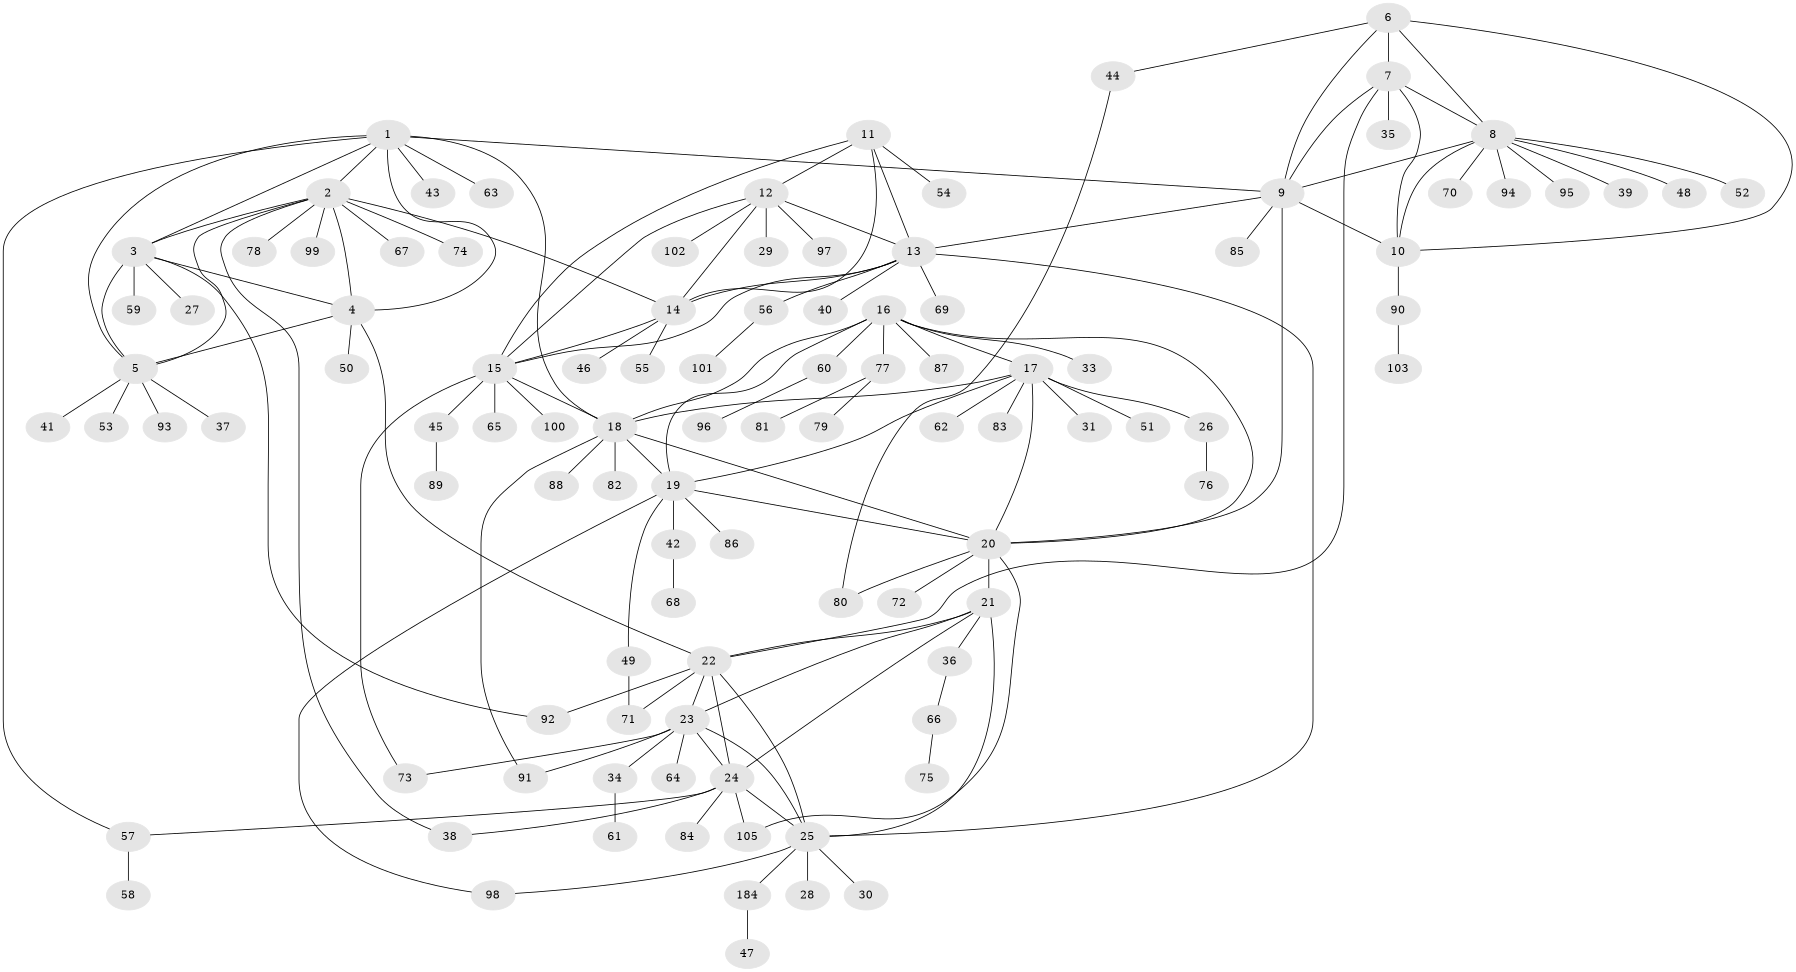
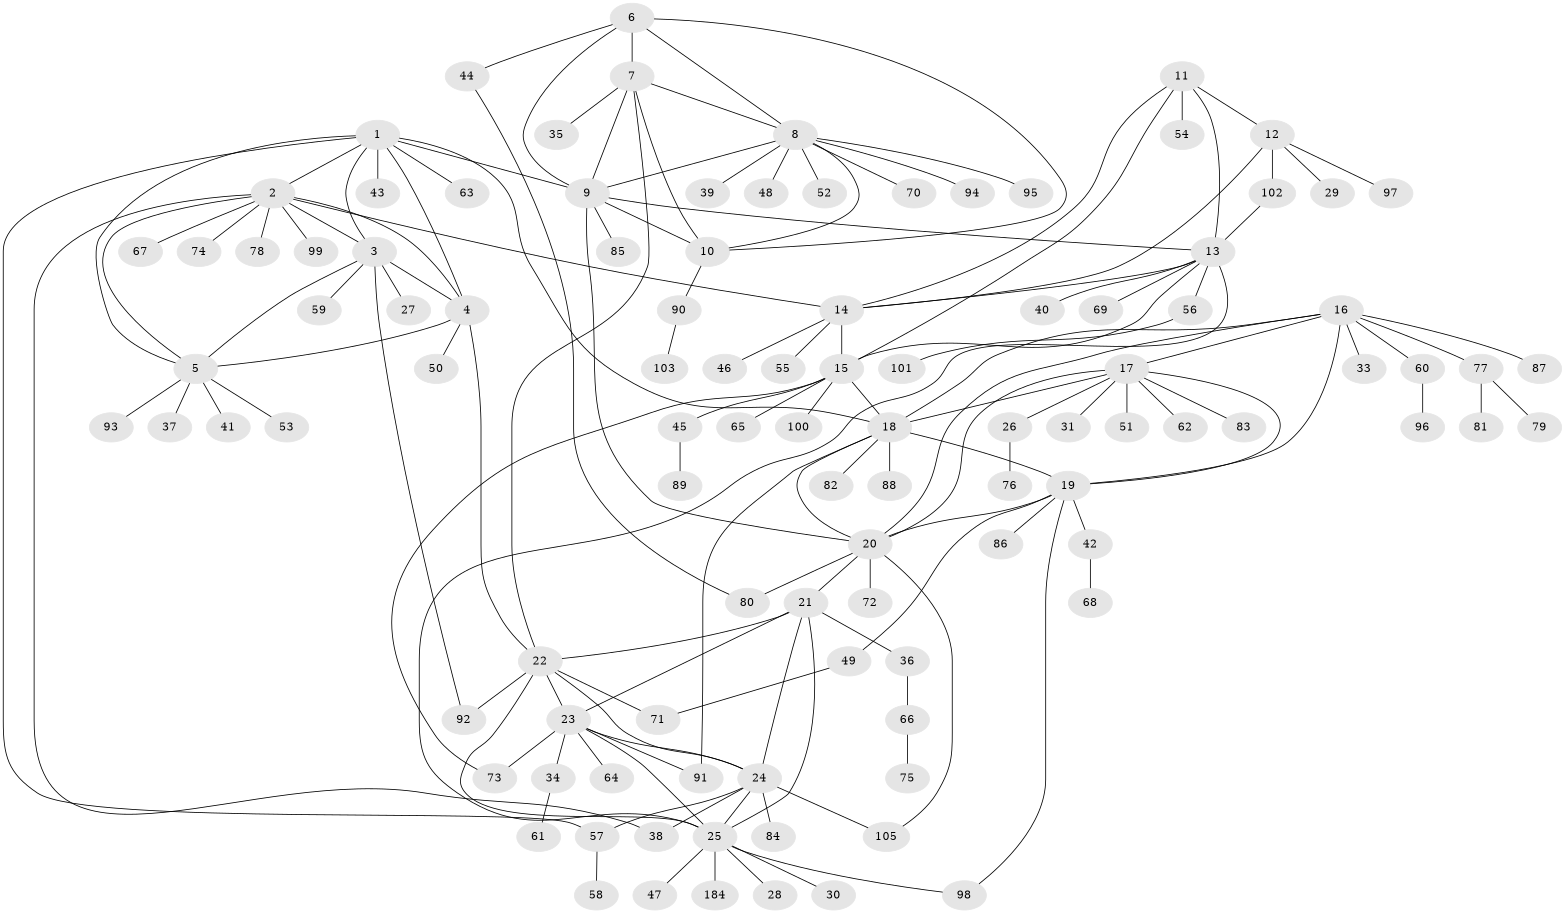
(840, 223) -> (1243, 223)
(616, 261) -> none
(748, 925) -> (685, 866)
